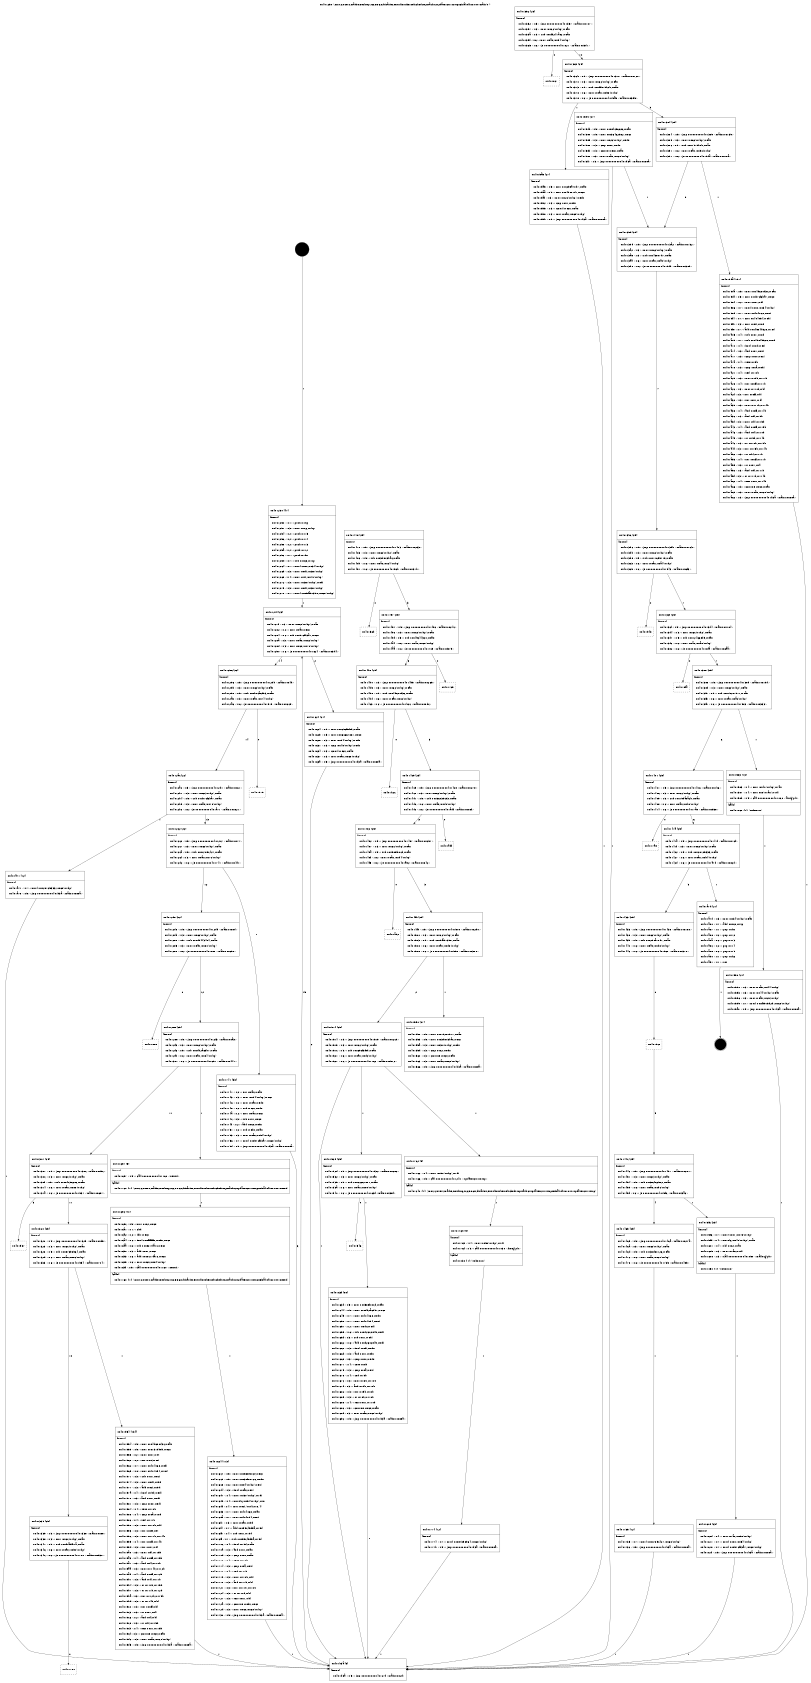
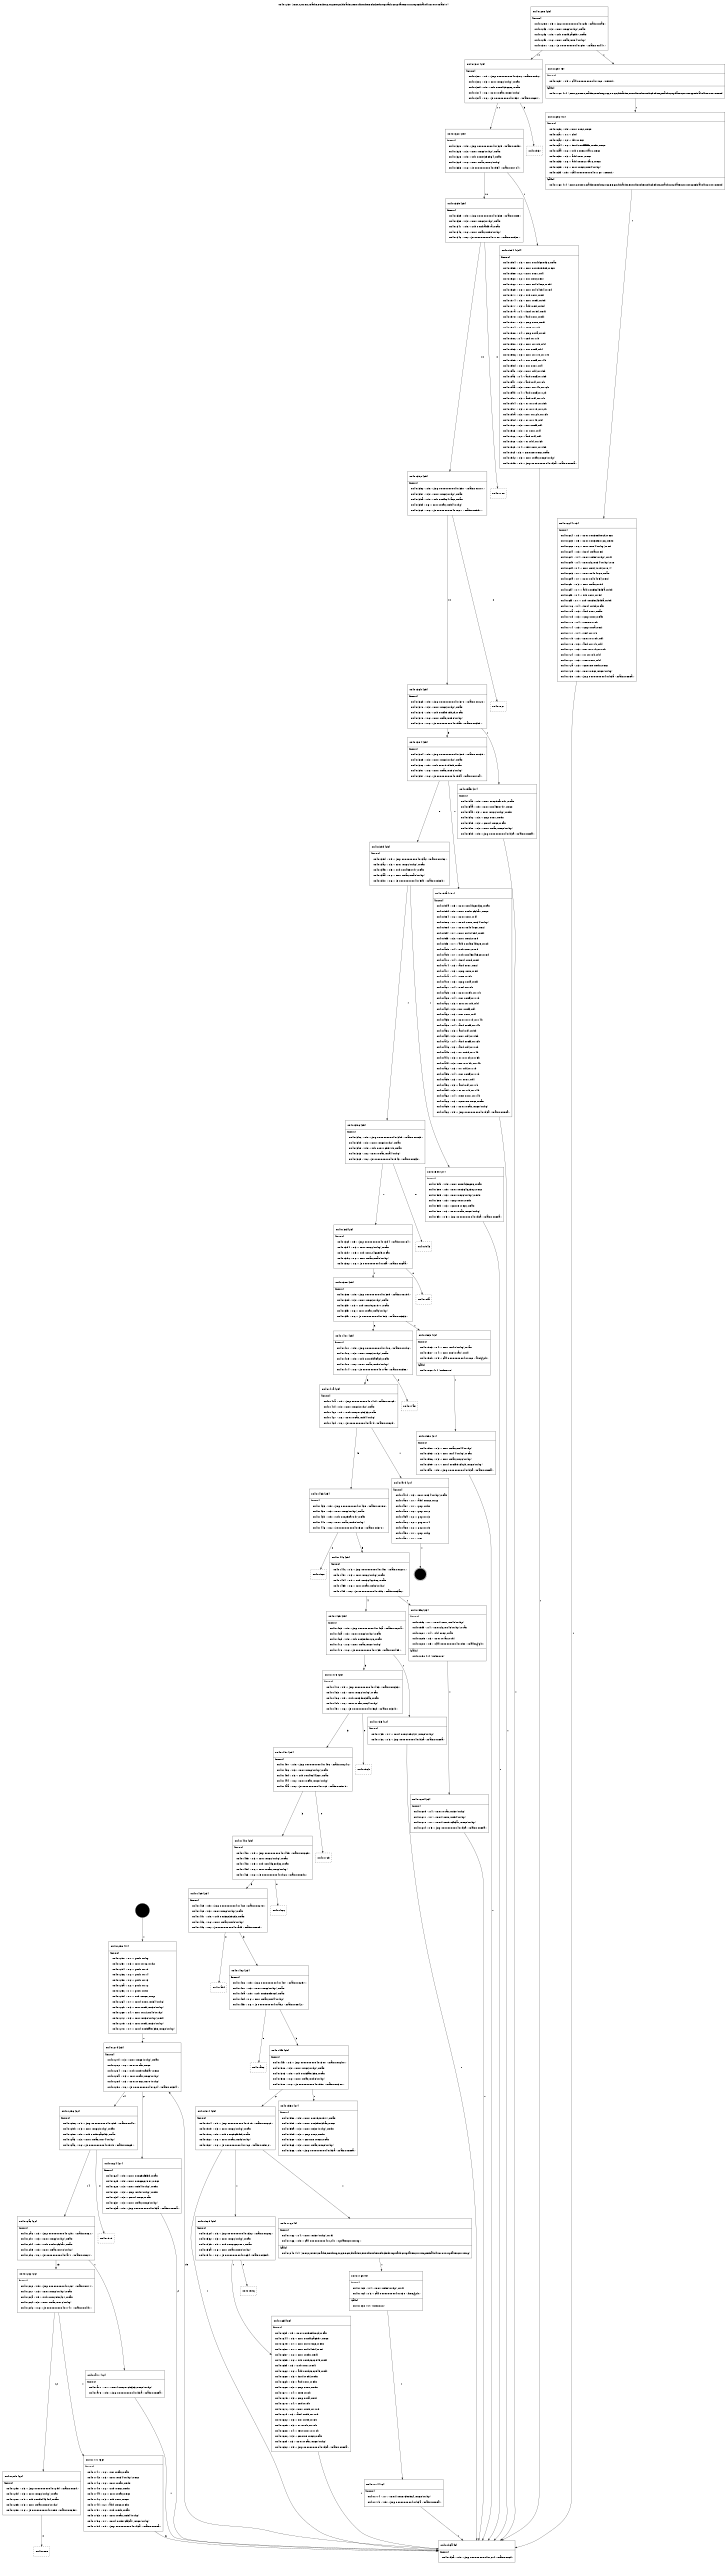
(636, 196) -> (418, 1028)
none -> (465, 356)
(200, 988) -> none
(654, 1101) -> (359, 1542)
none -> (364, 1662)
